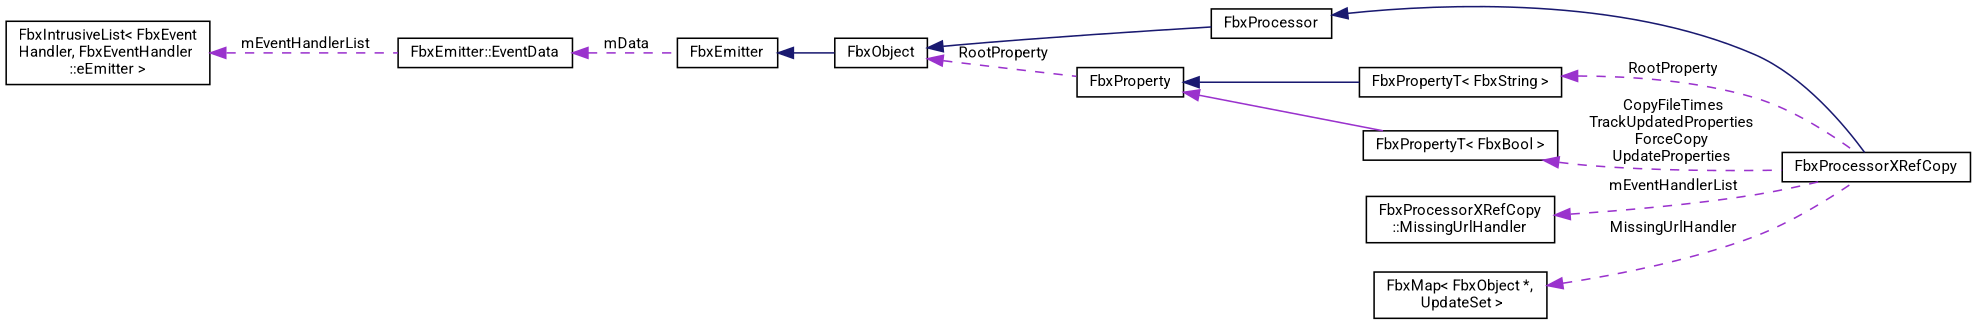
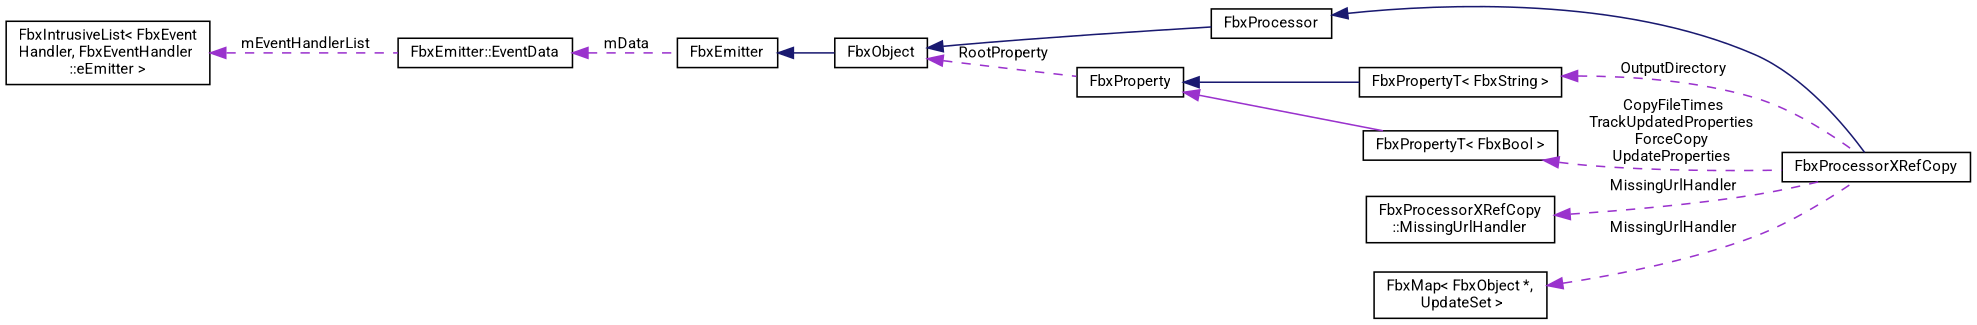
(1672, 69) -> (1672, 69)
(1672, 186) -> (1672, 186)
